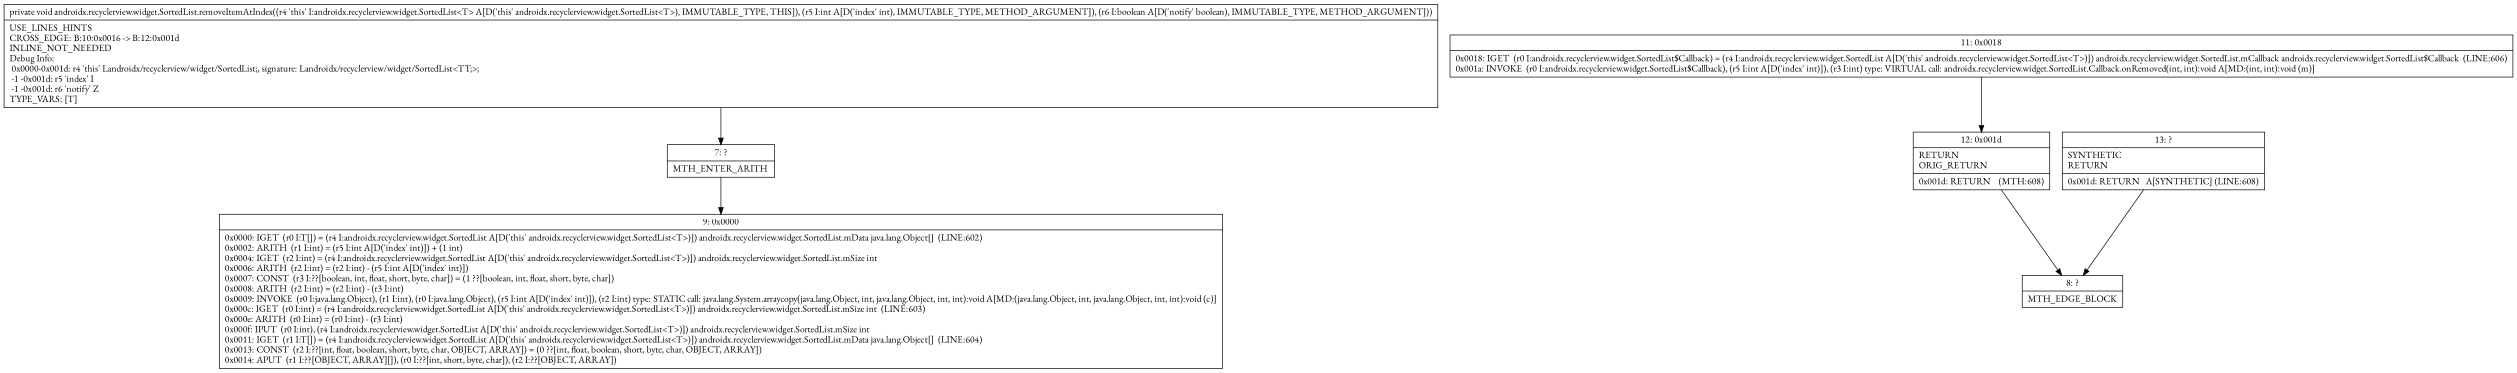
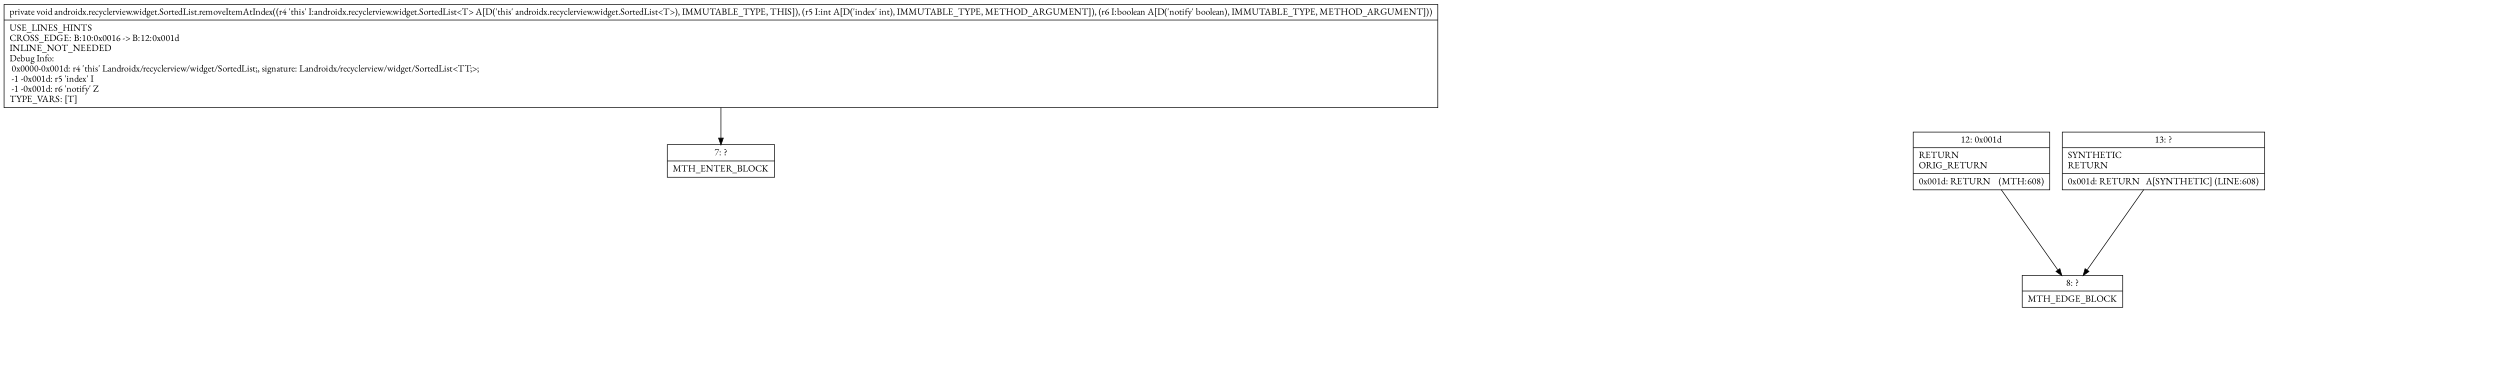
(1981, 56) -> none
(720, 169) -> (721, 169)
(721, 291) -> none
